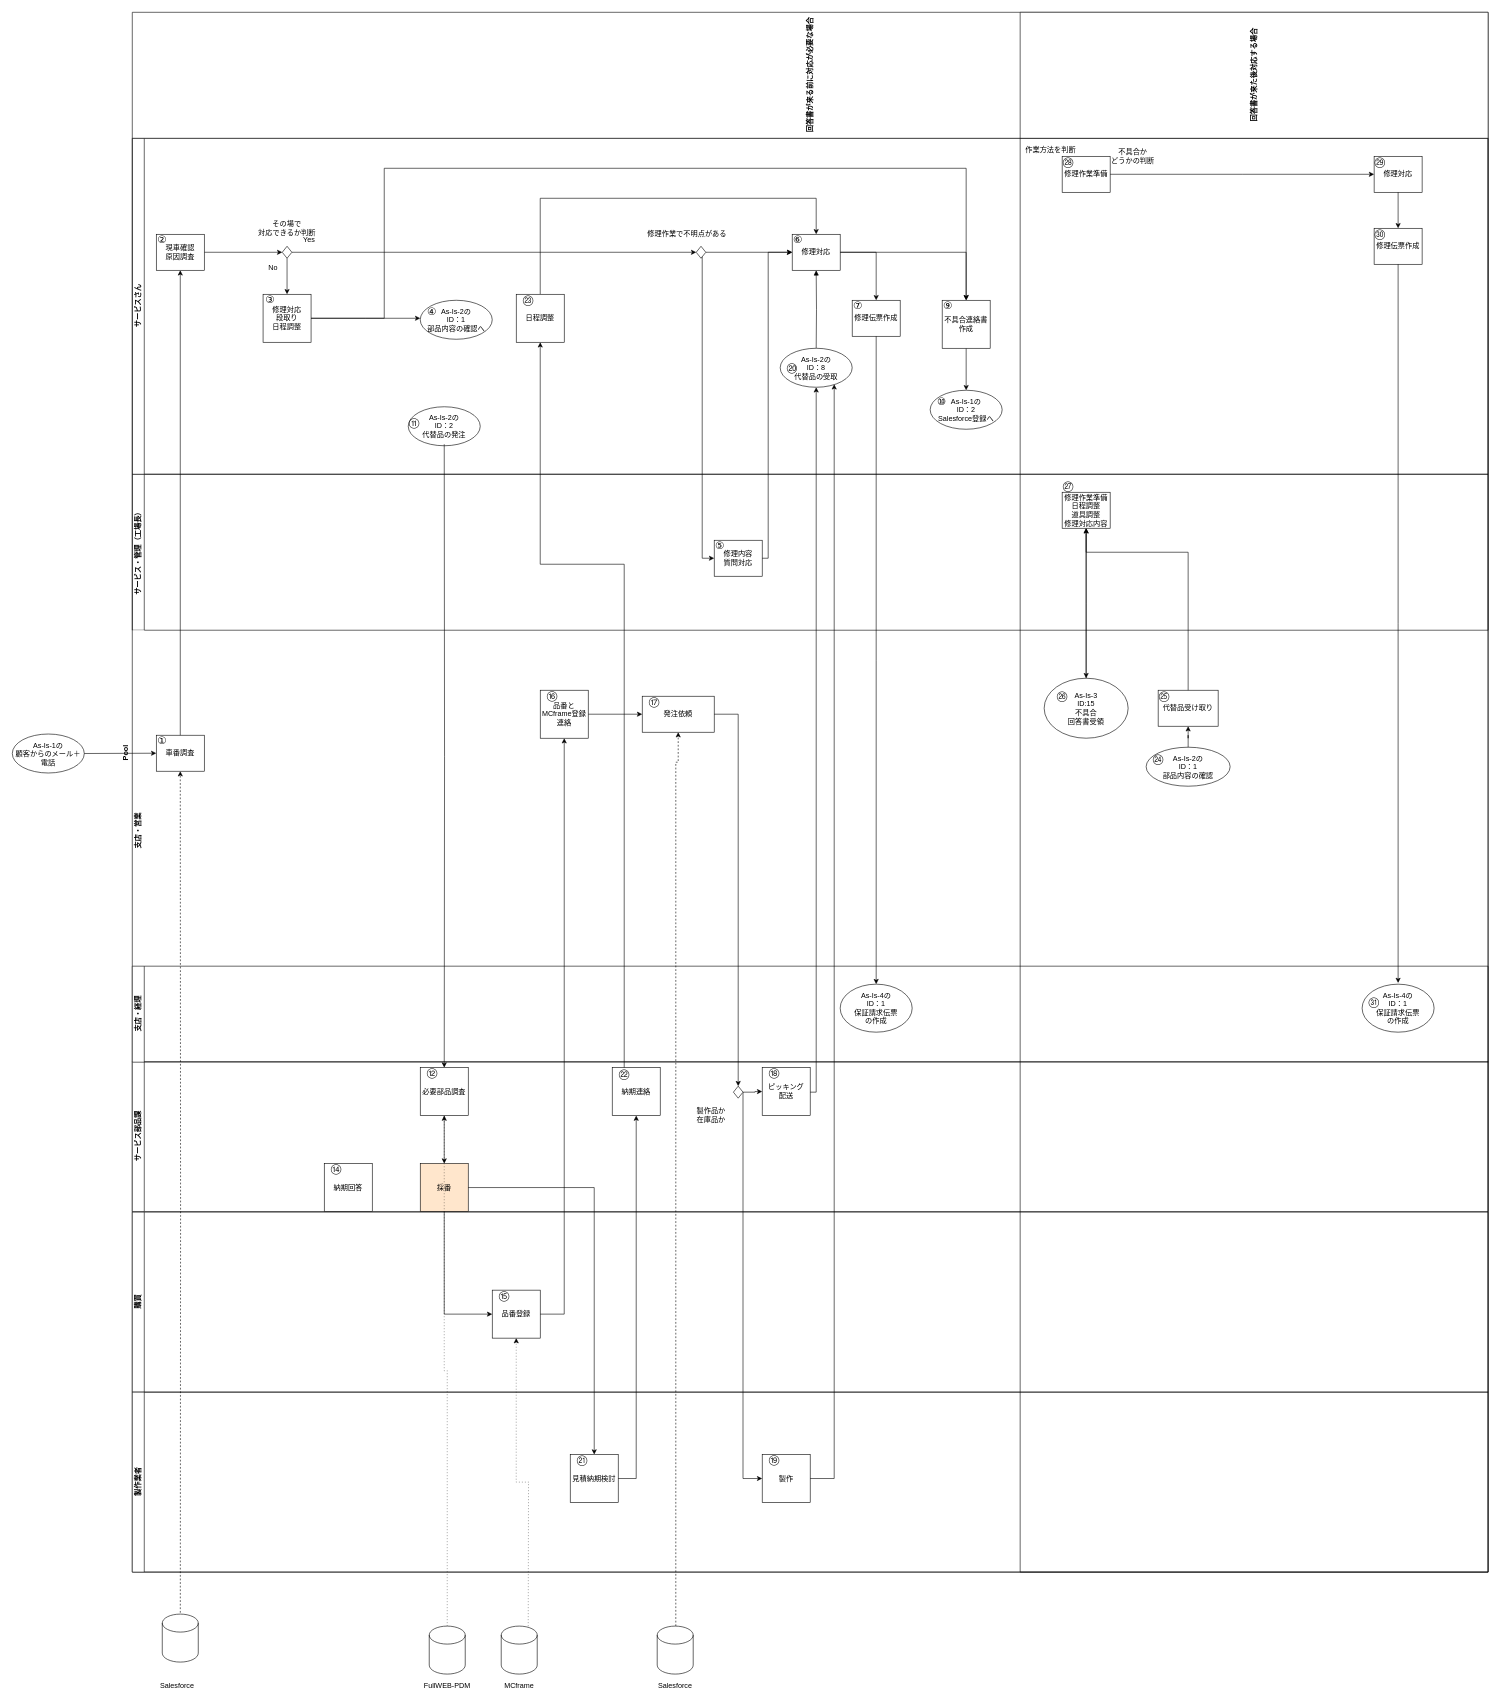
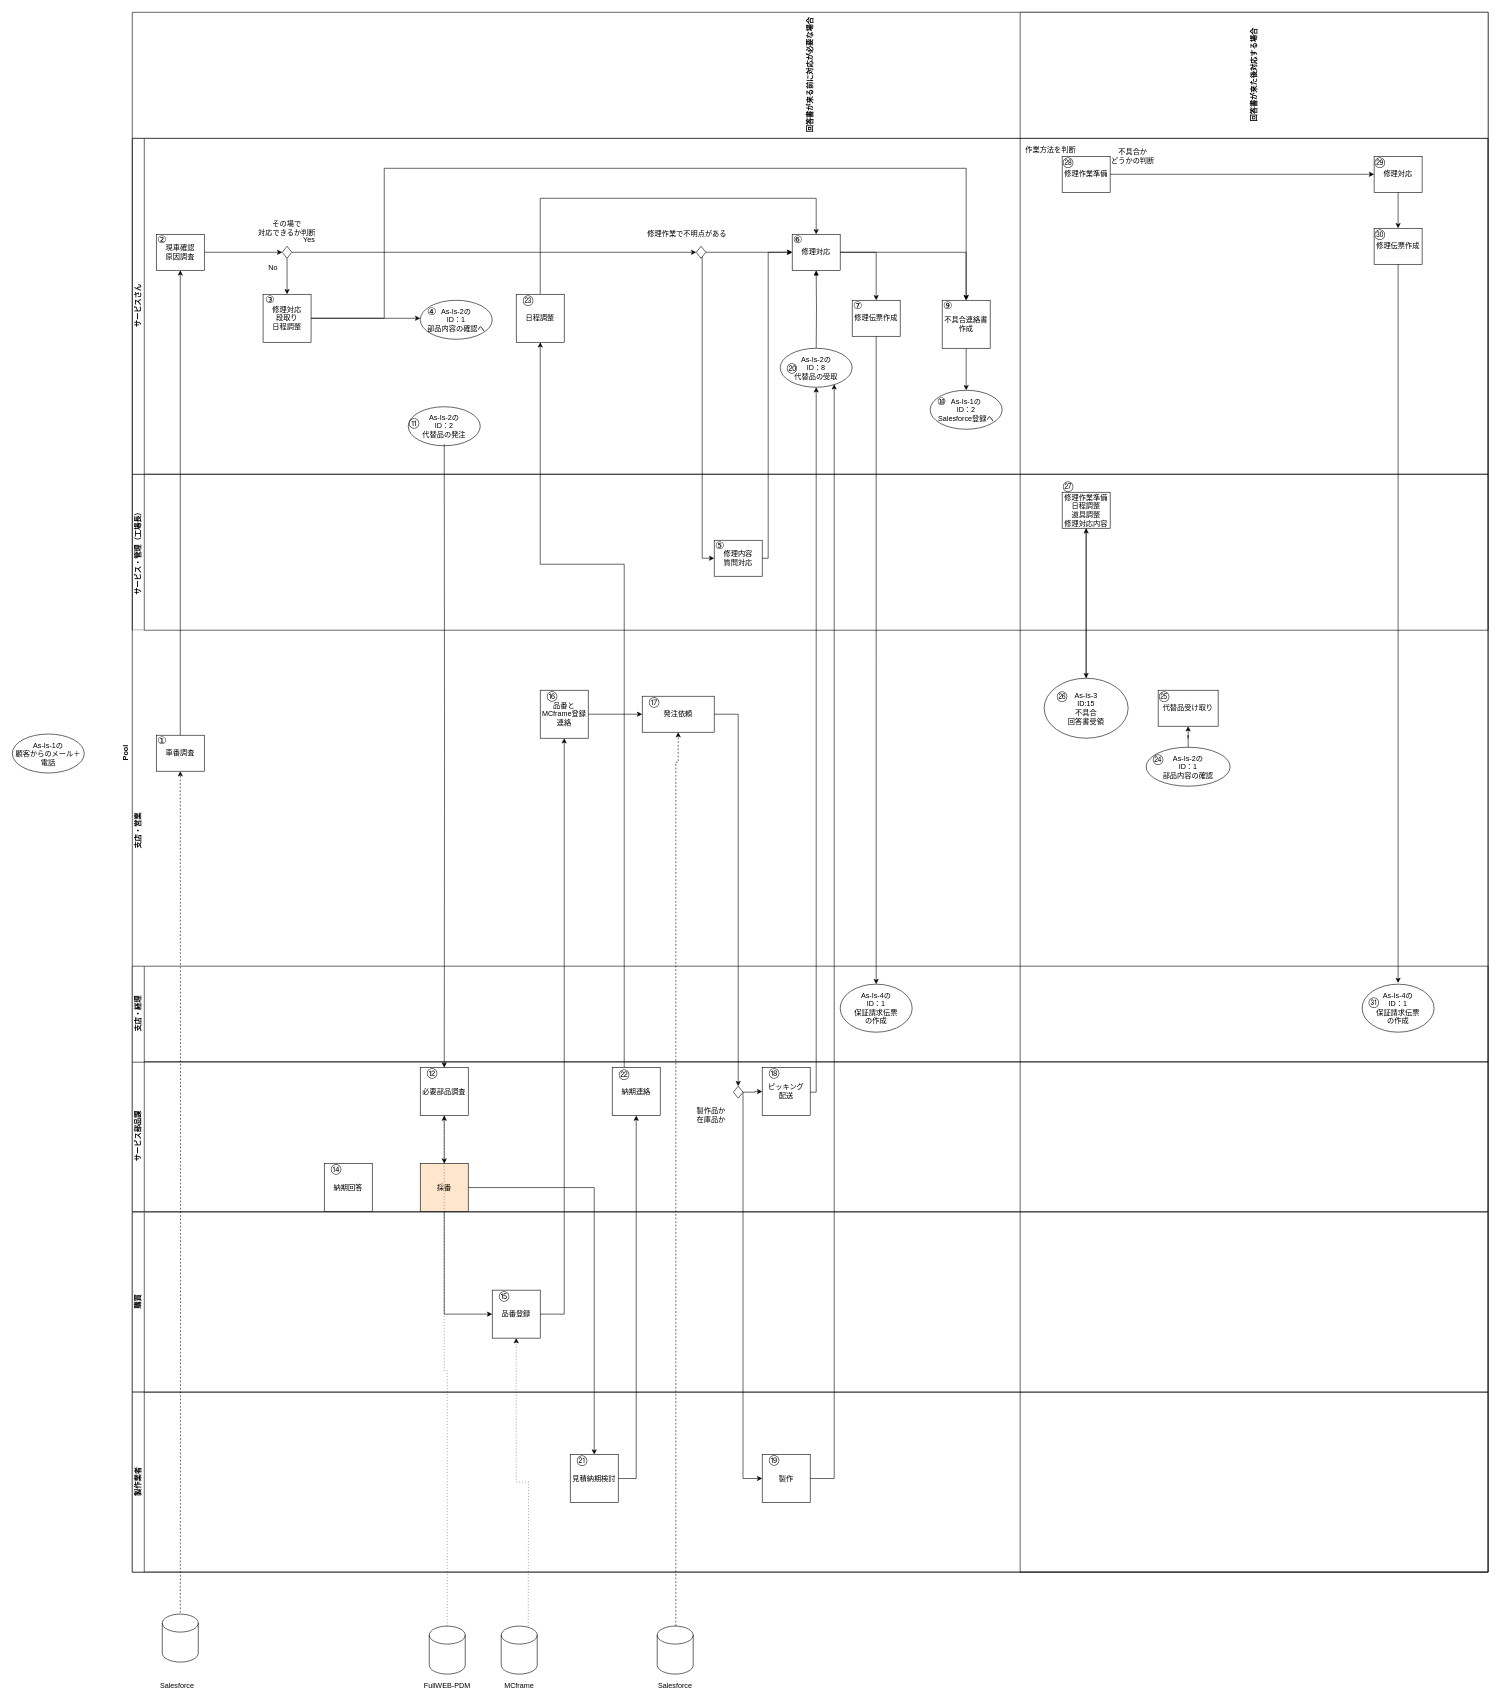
(1188, 571) -> none
(104, 754) -> none
